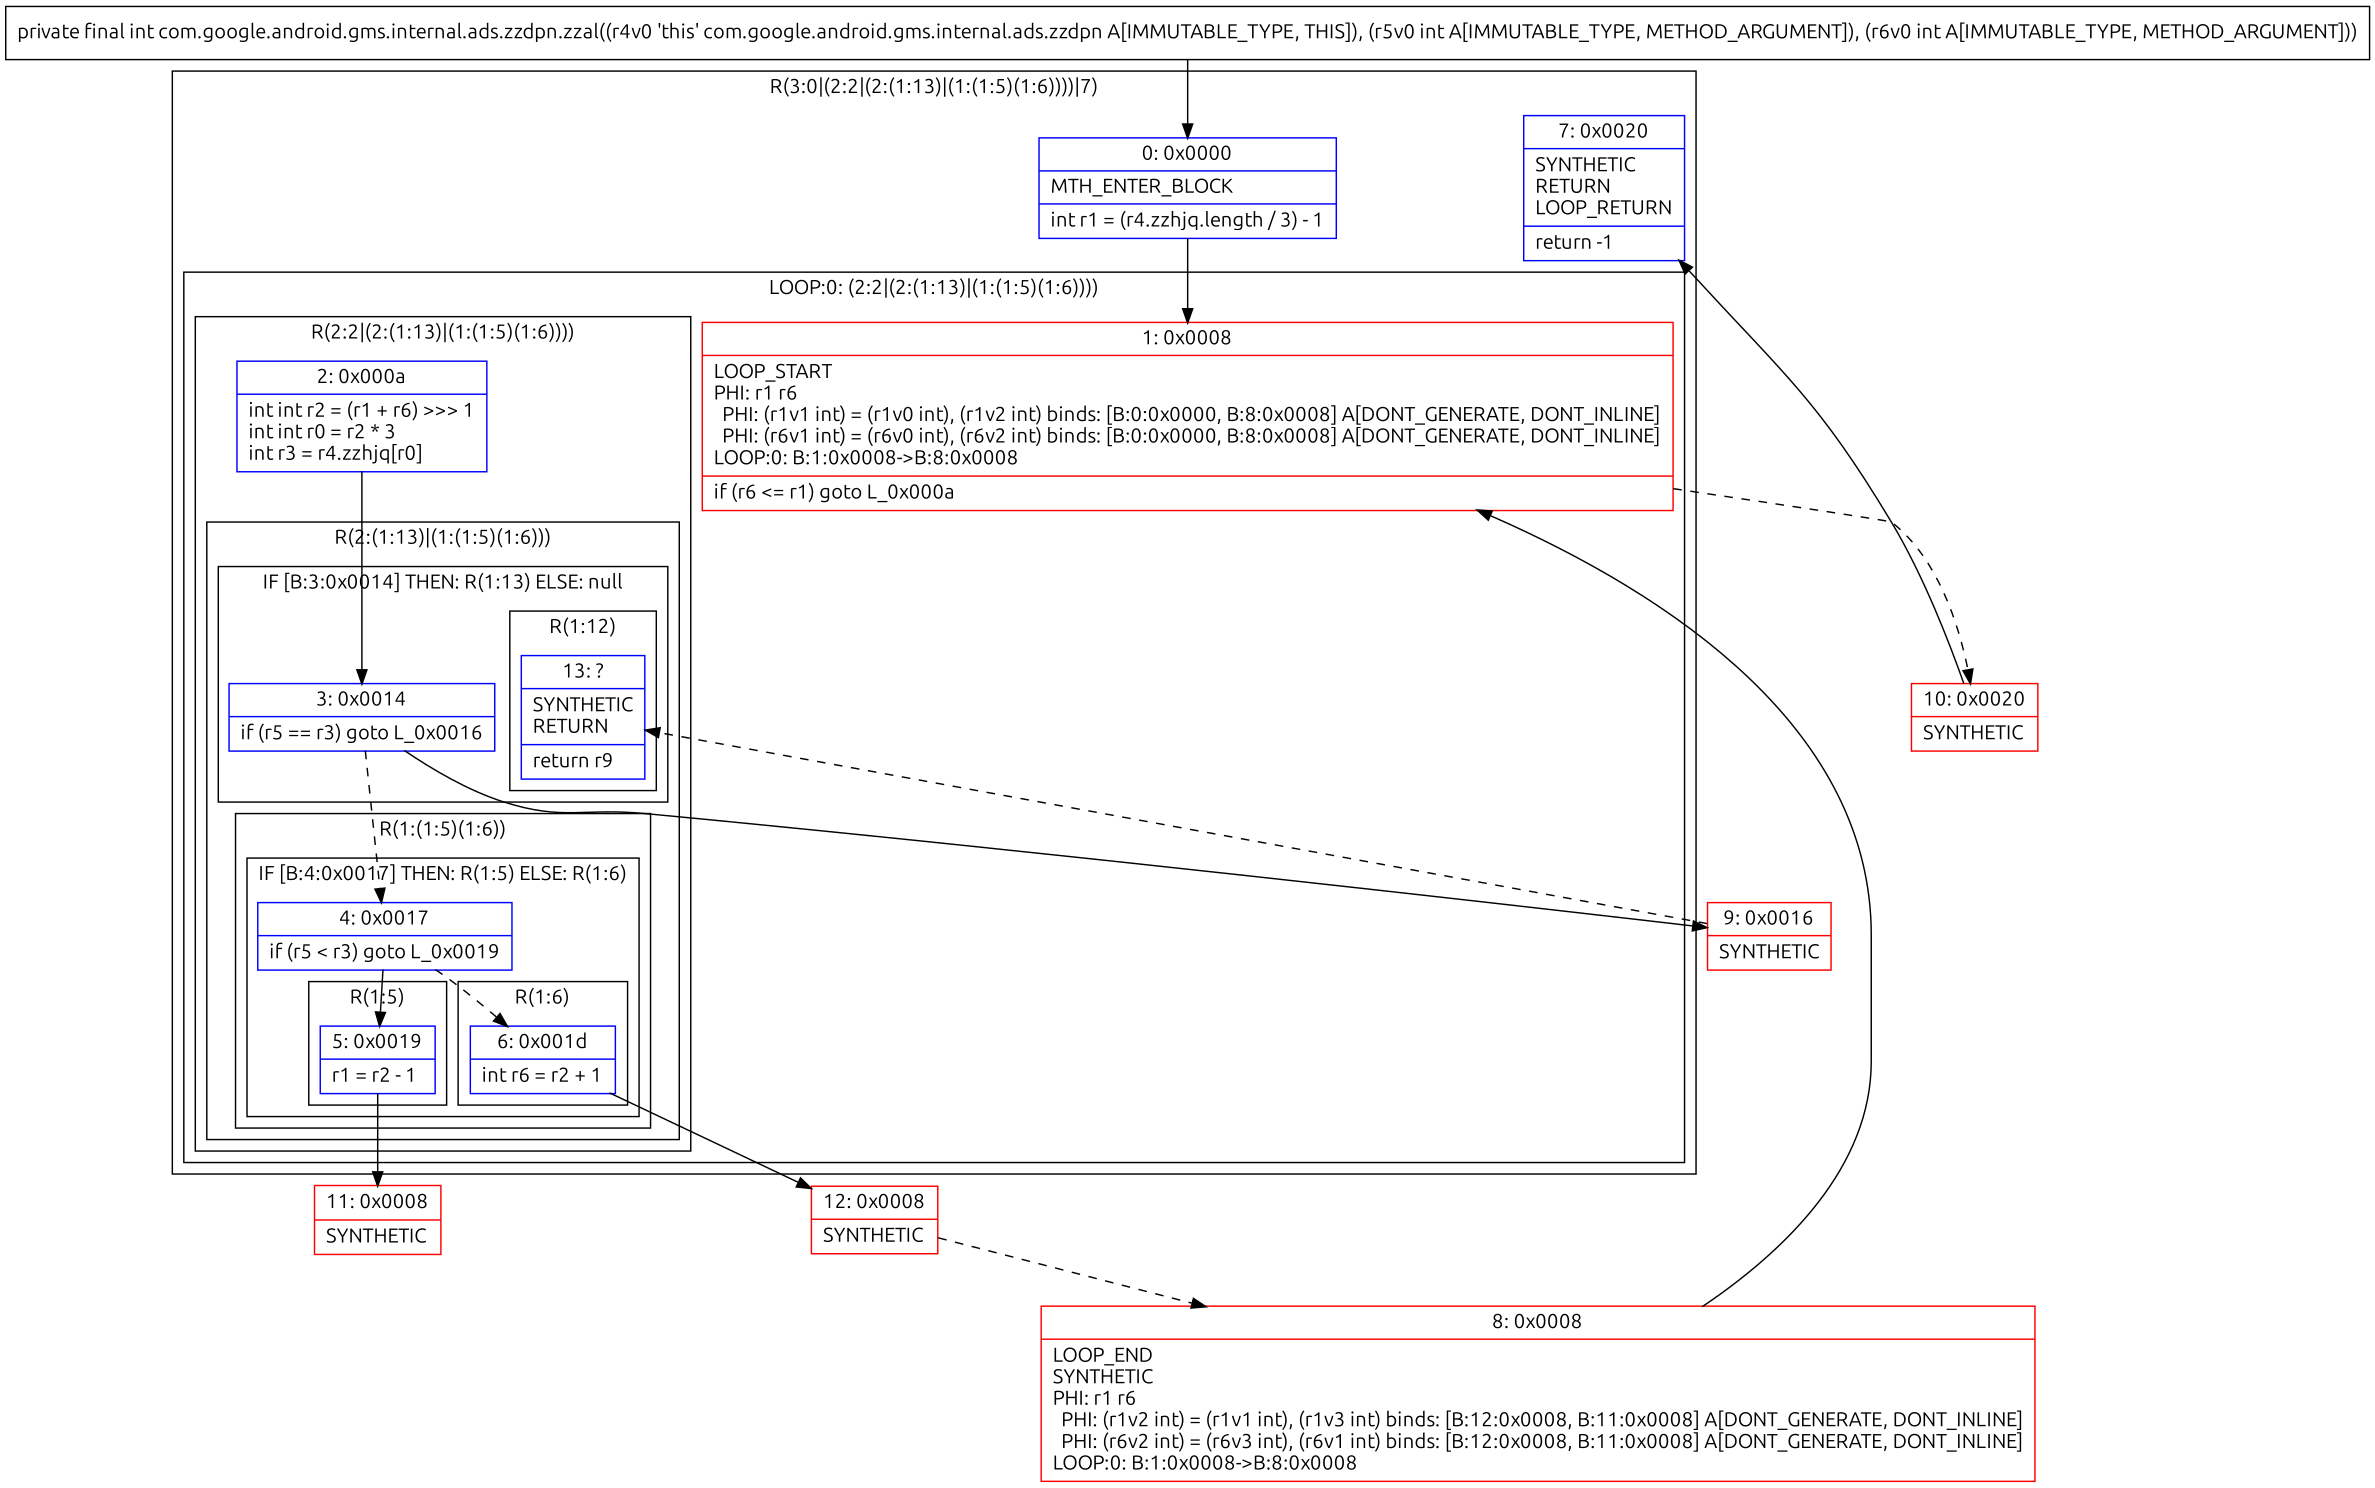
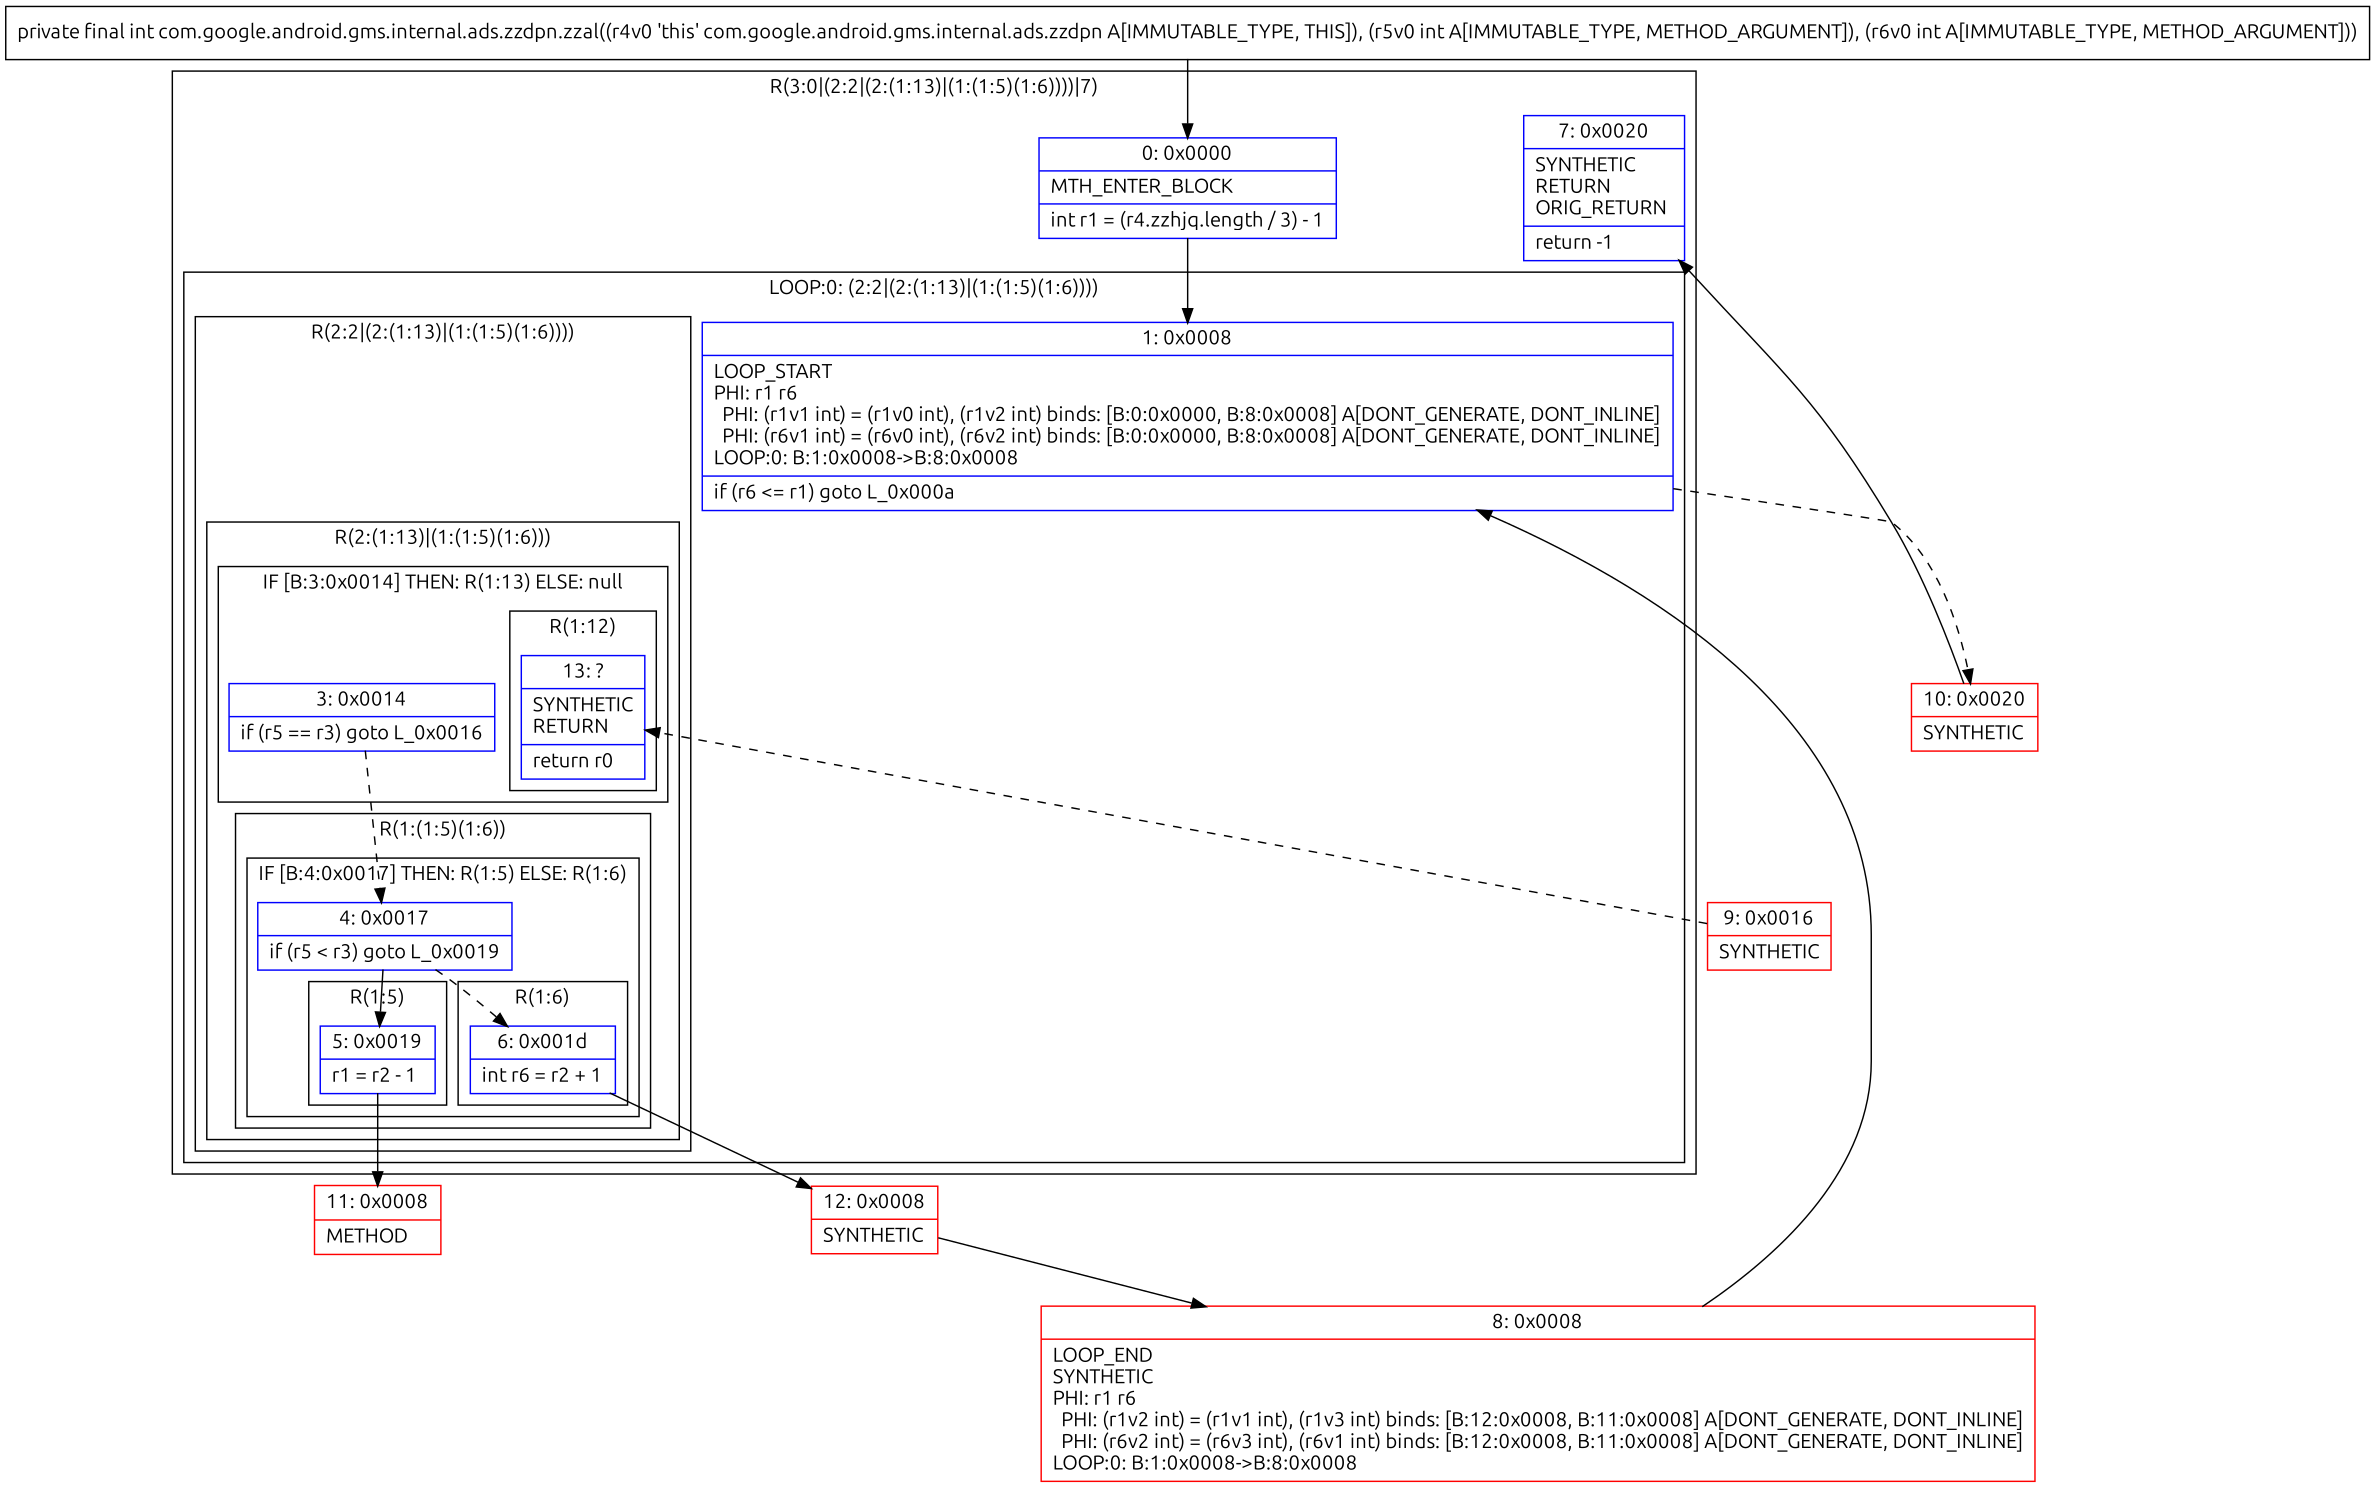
(1604, 208) -> (1601, 208)
(362, 416) -> none
(1188, 416) -> (1188, 416)
(574, 761) -> (574, 761)
(1042, 854) -> none
(376, 1236) -> (368, 1236)
(1065, 1270) -> (1065, 1270)
